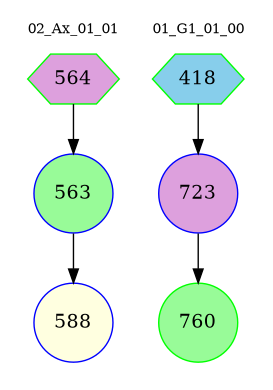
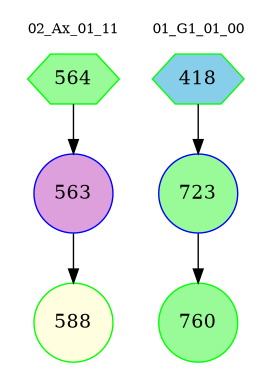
(73, 30) -> (73, 30)
(73, 79) -> (73, 79)
(73, 194) -> (73, 194)
(198, 194) -> (198, 194)
(73, 323) -> (73, 323)
